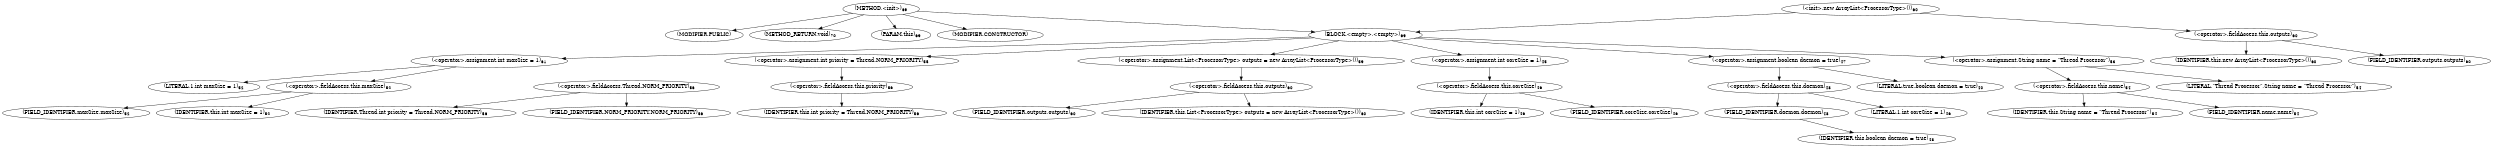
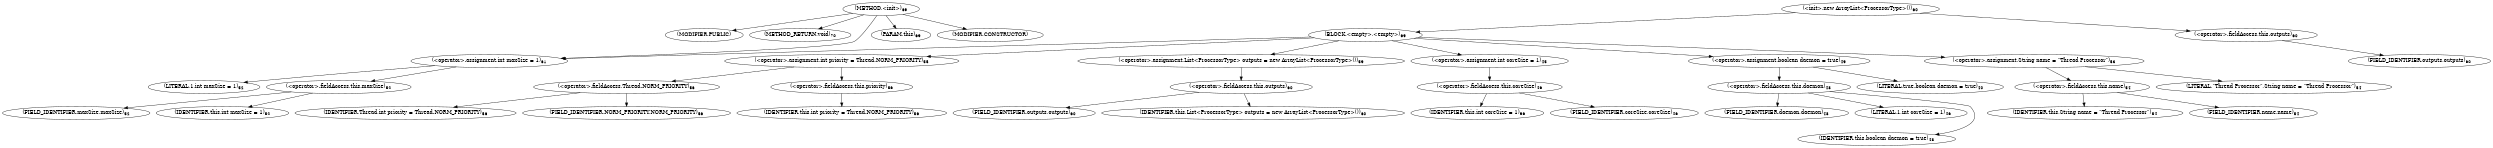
(1114, 22) -> (735, 51)
(1843, 60) -> (1843, 60)
(2246, 61) -> none
none -> (735, 74)
(1523, 112) -> (1523, 112)
(1825, 126) -> (1926, 101)
